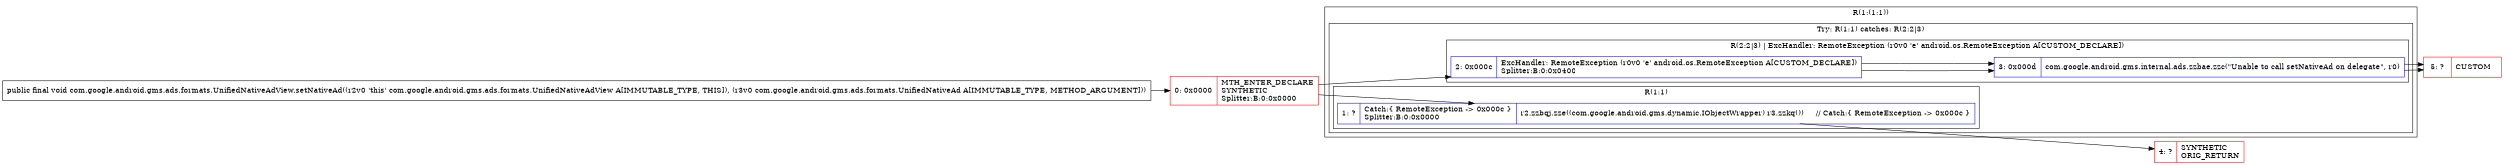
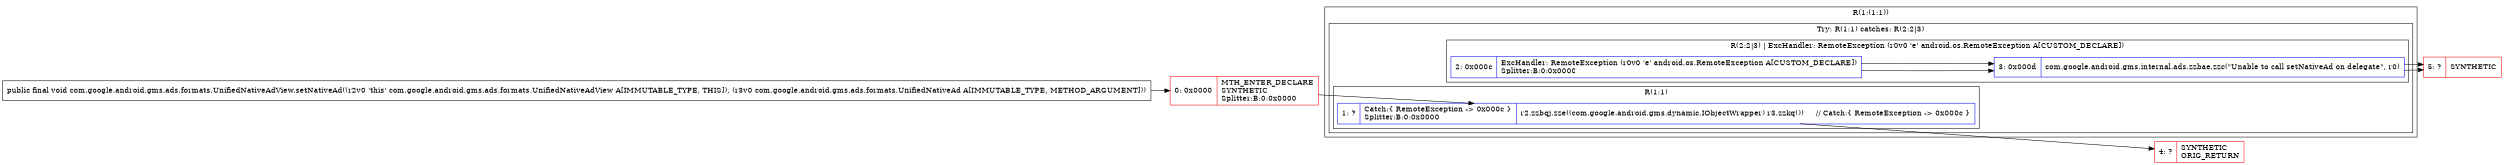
(2473, 67) -> (2474, 67)
(1539, 71) -> (1539, 71)
(1382, 81) -> none
